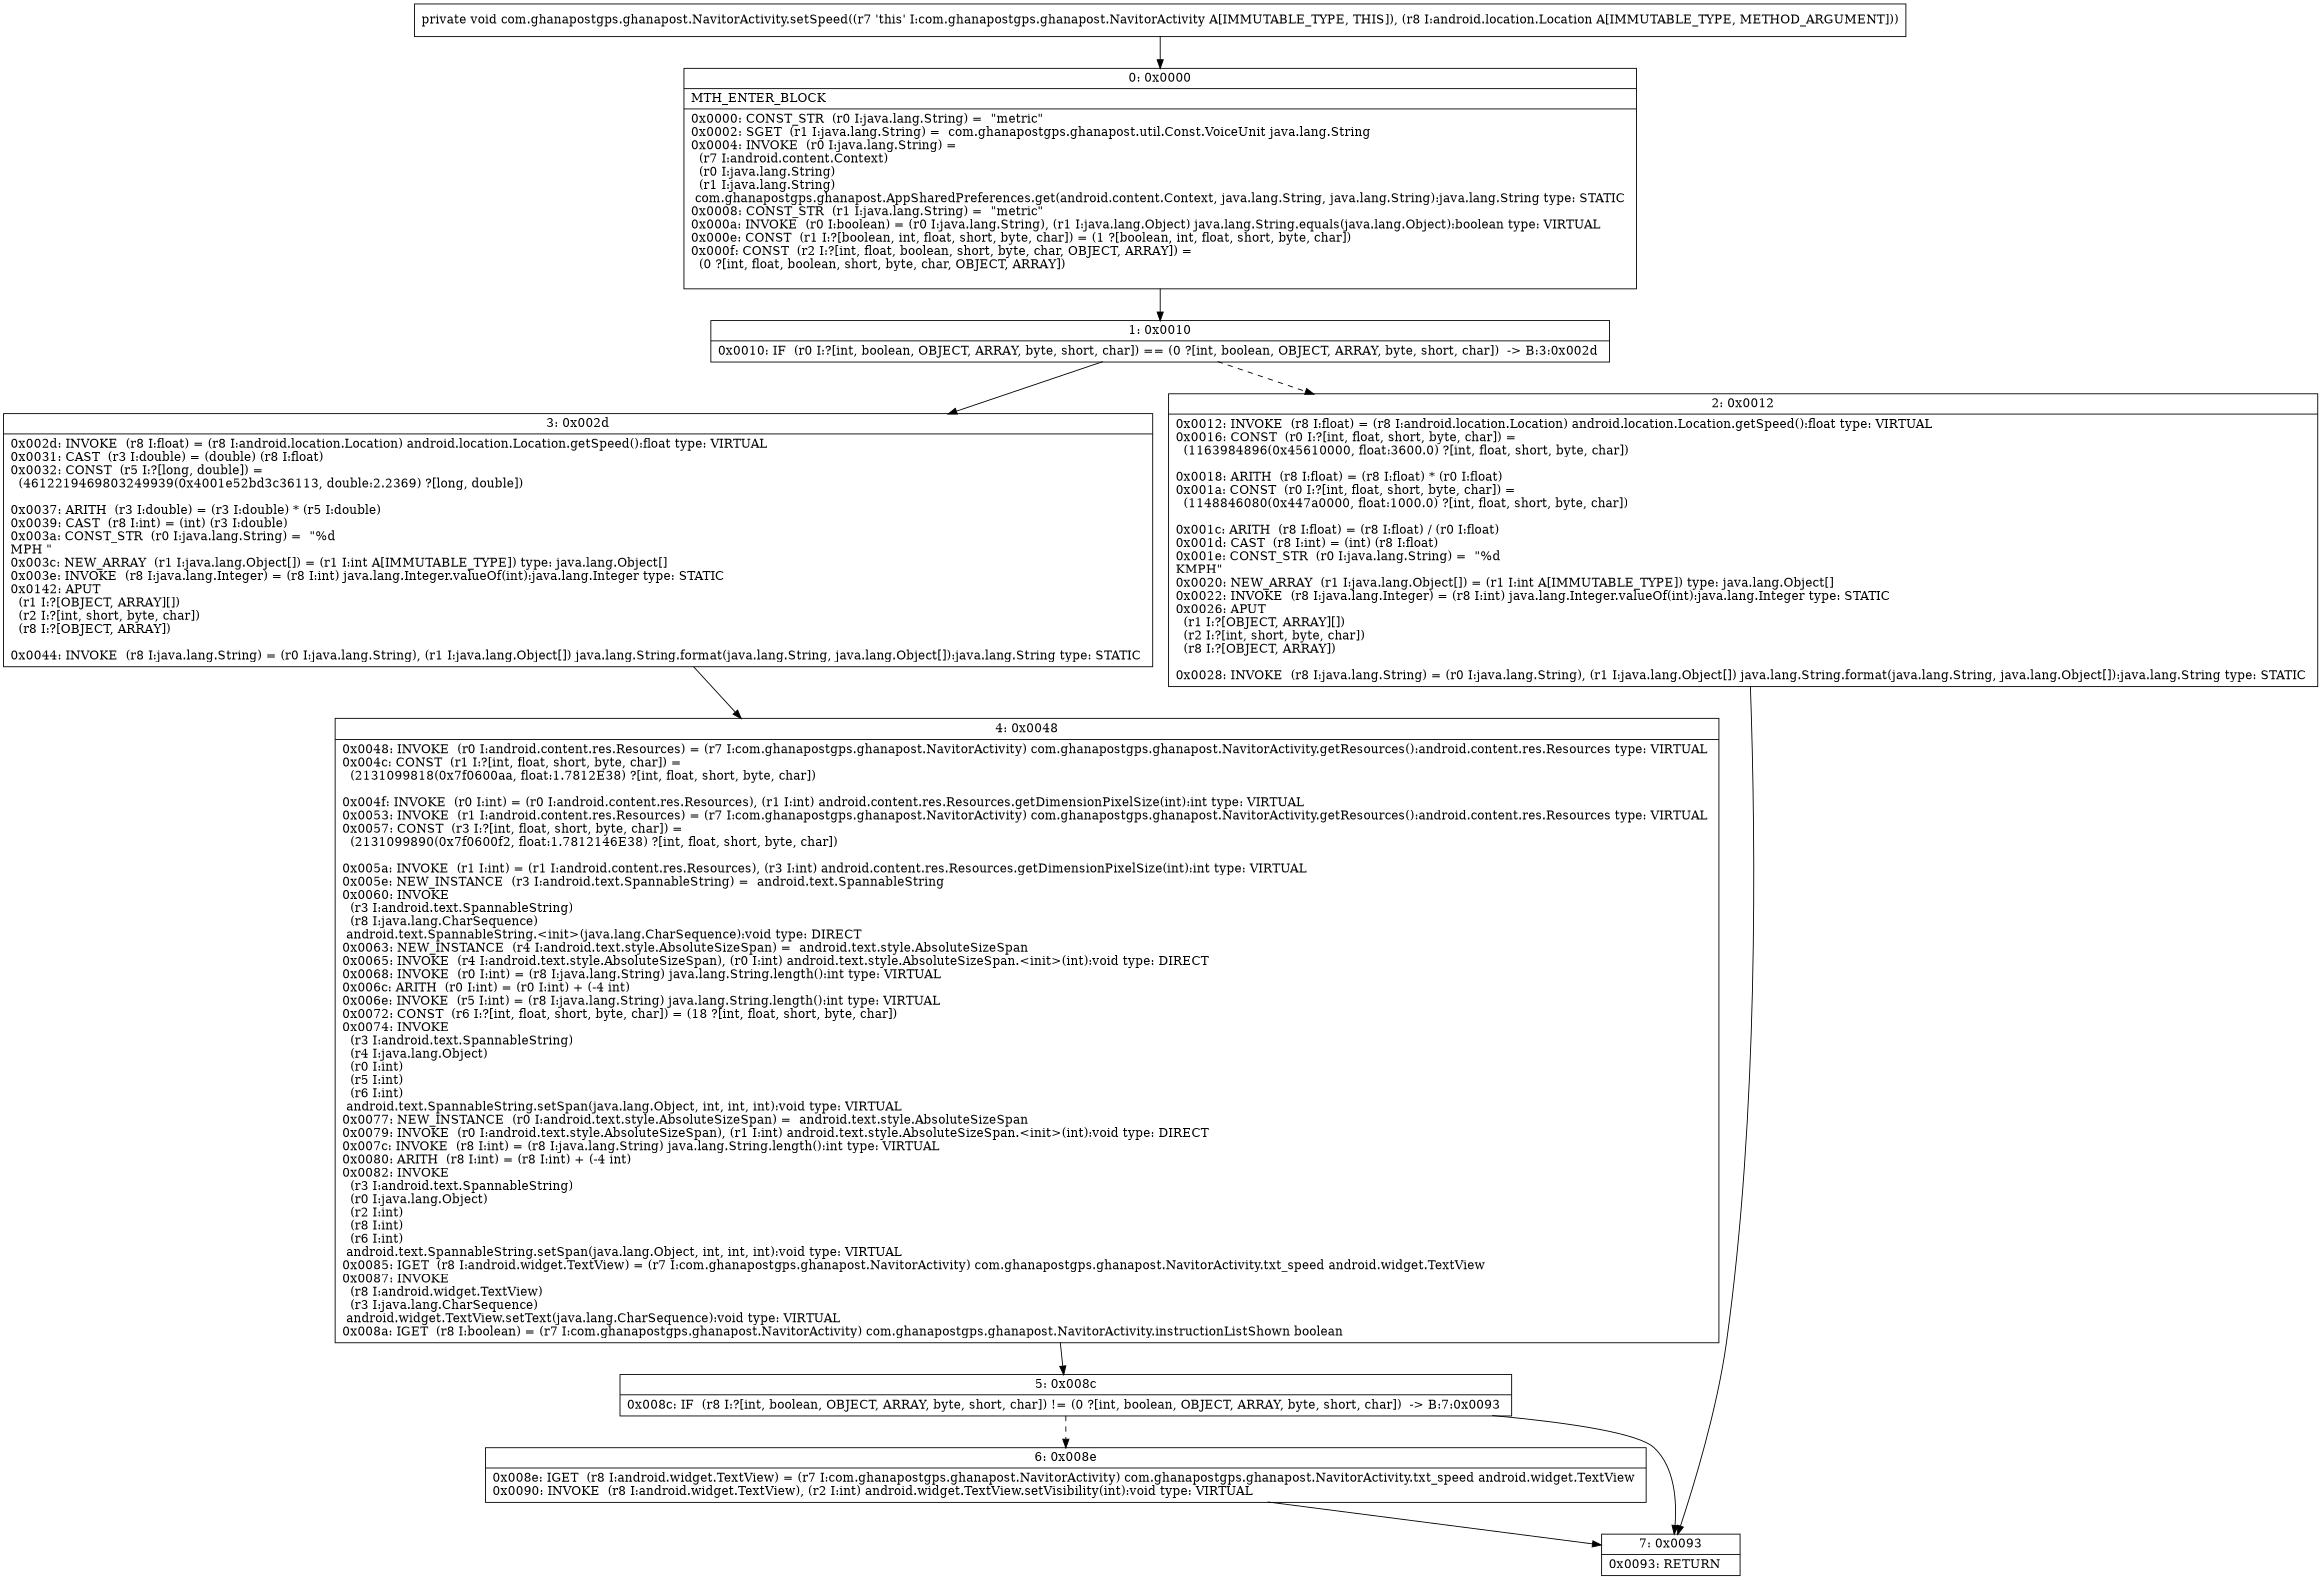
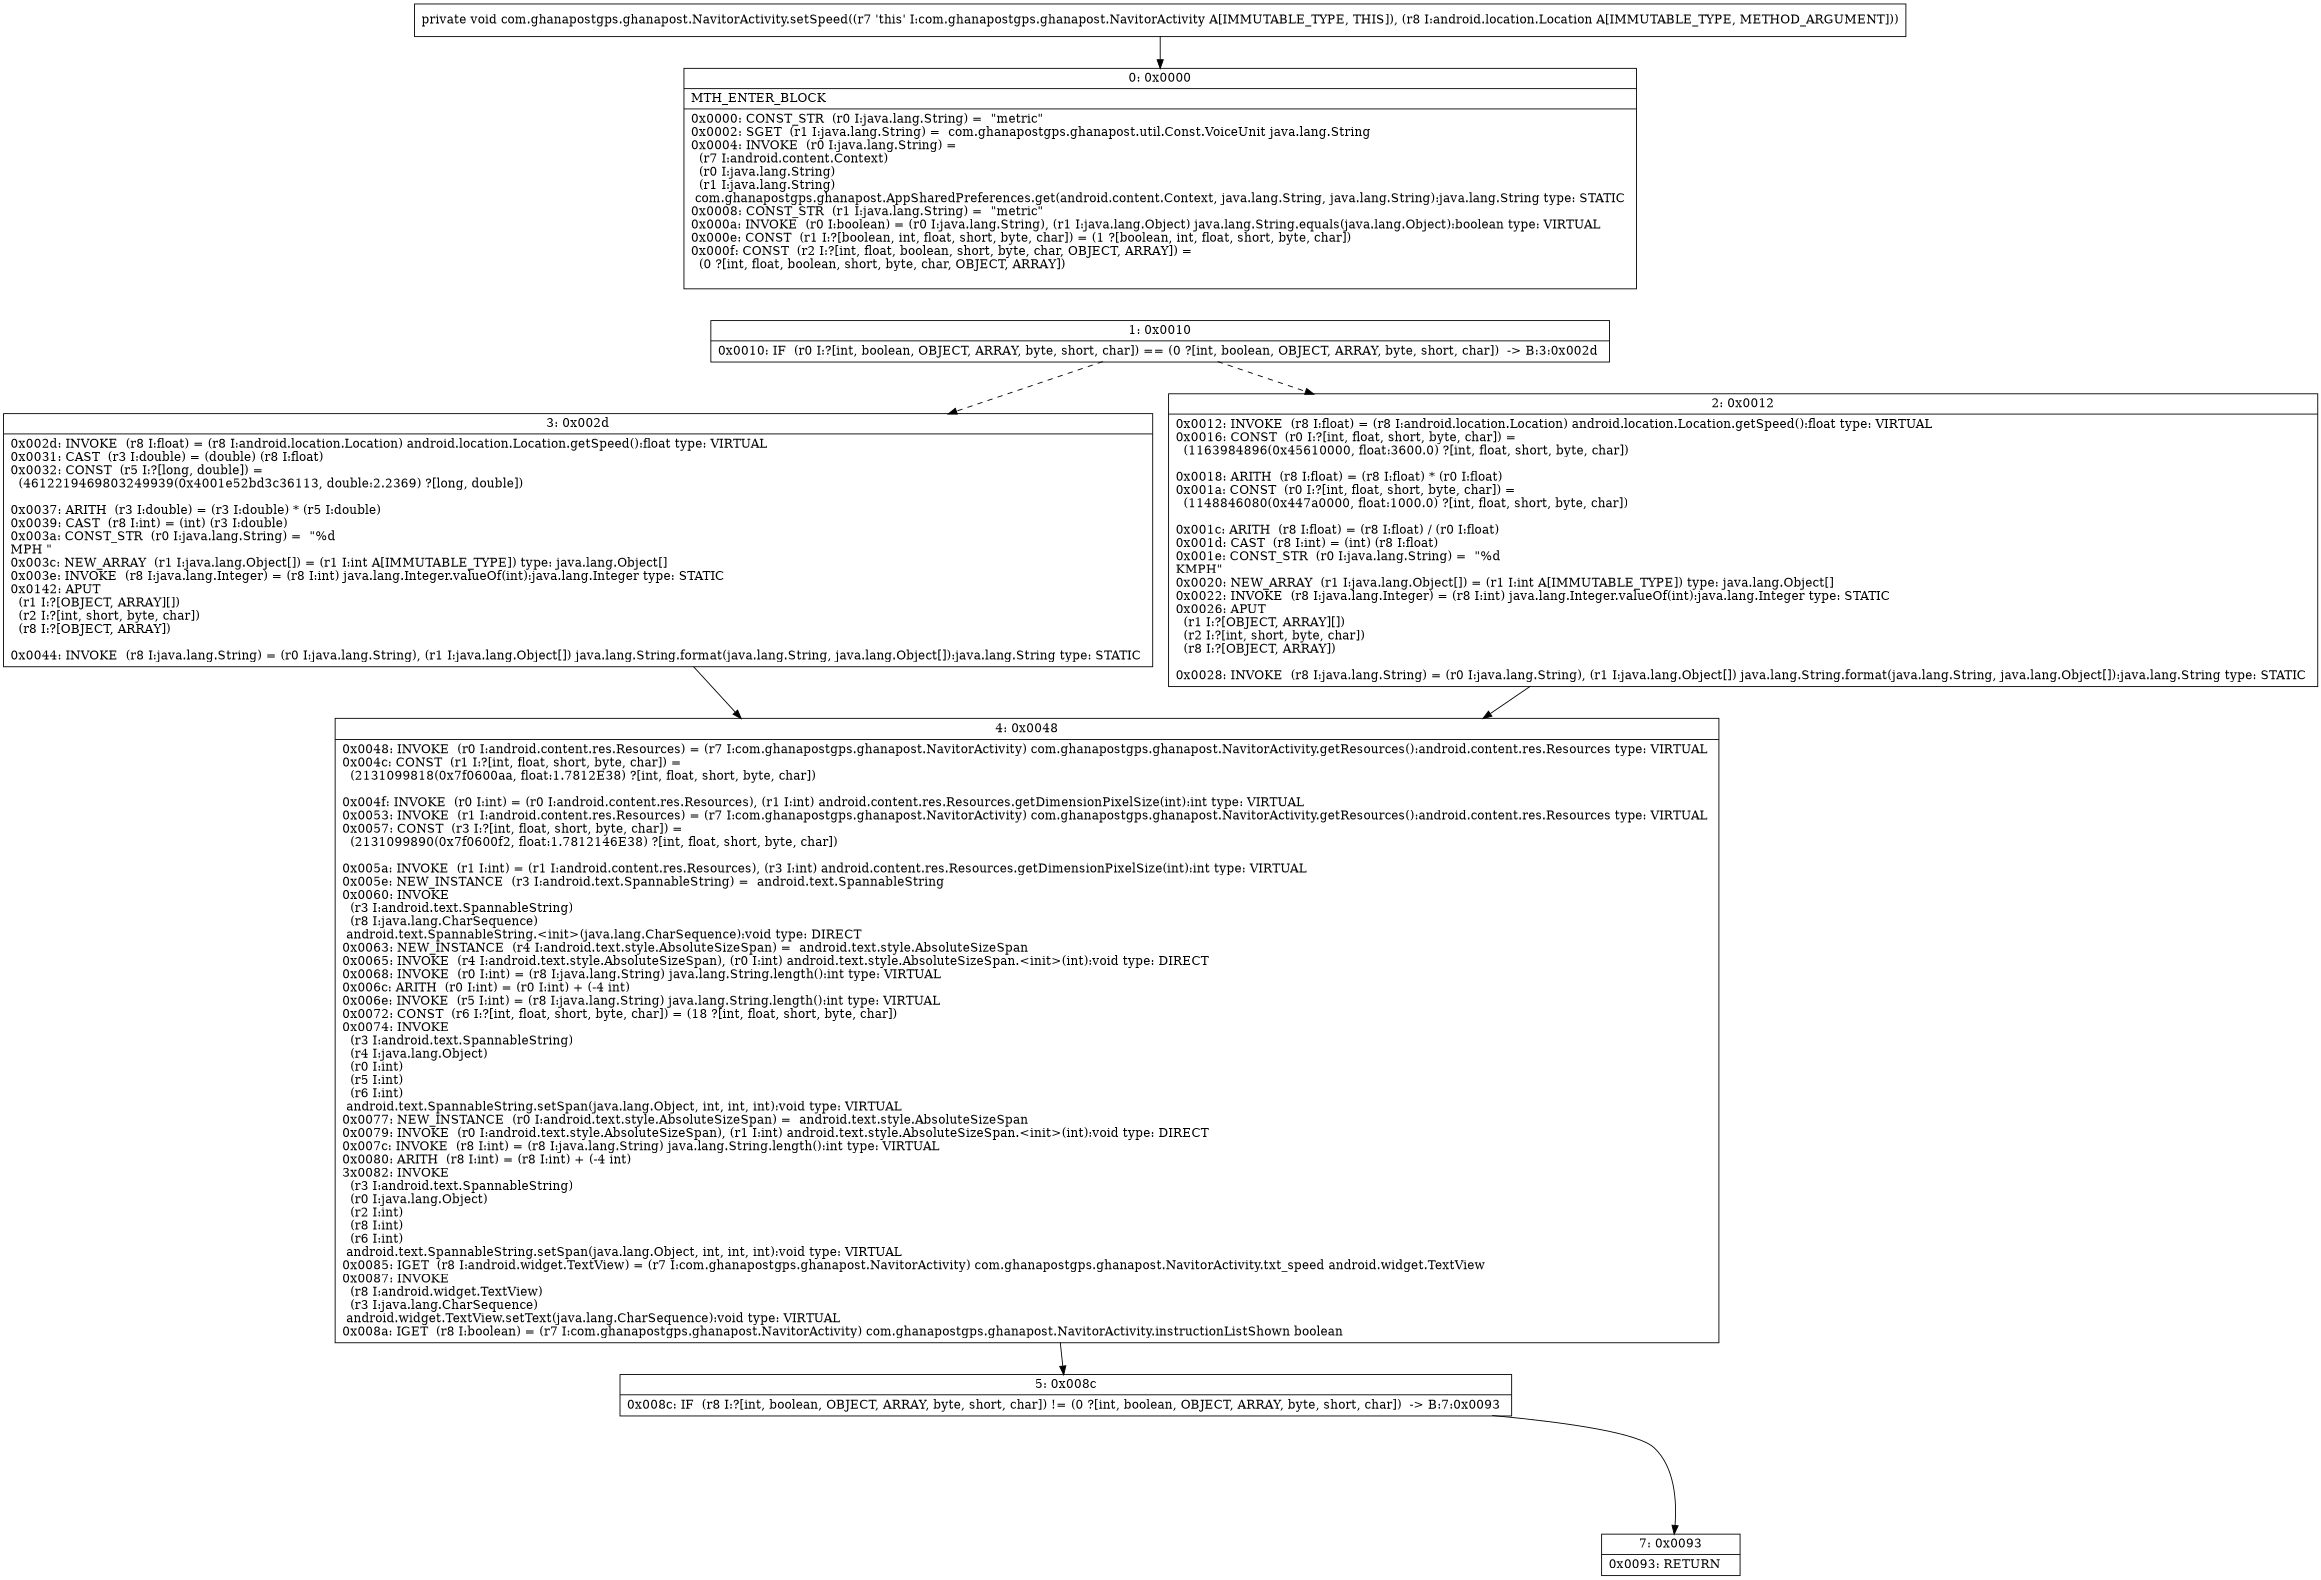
(1160, 300) -> none
(1030, 386) -> (1030, 386)
(1748, 1110) -> (1510, 700)
(400, 1173) -> (400, 1173)
(1066, 1475) -> none
